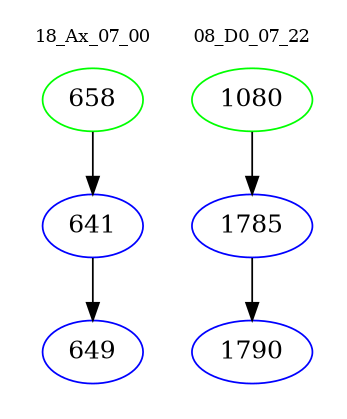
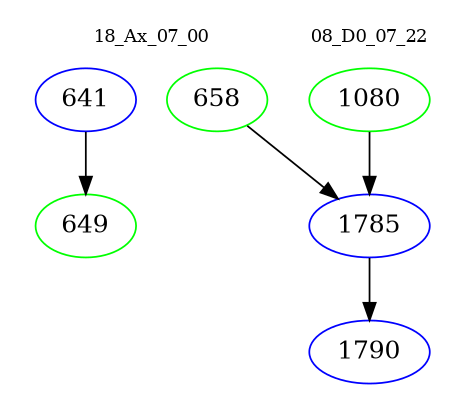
(93, 154) -> (270, 144)
(93, 352) -> (86, 226)
